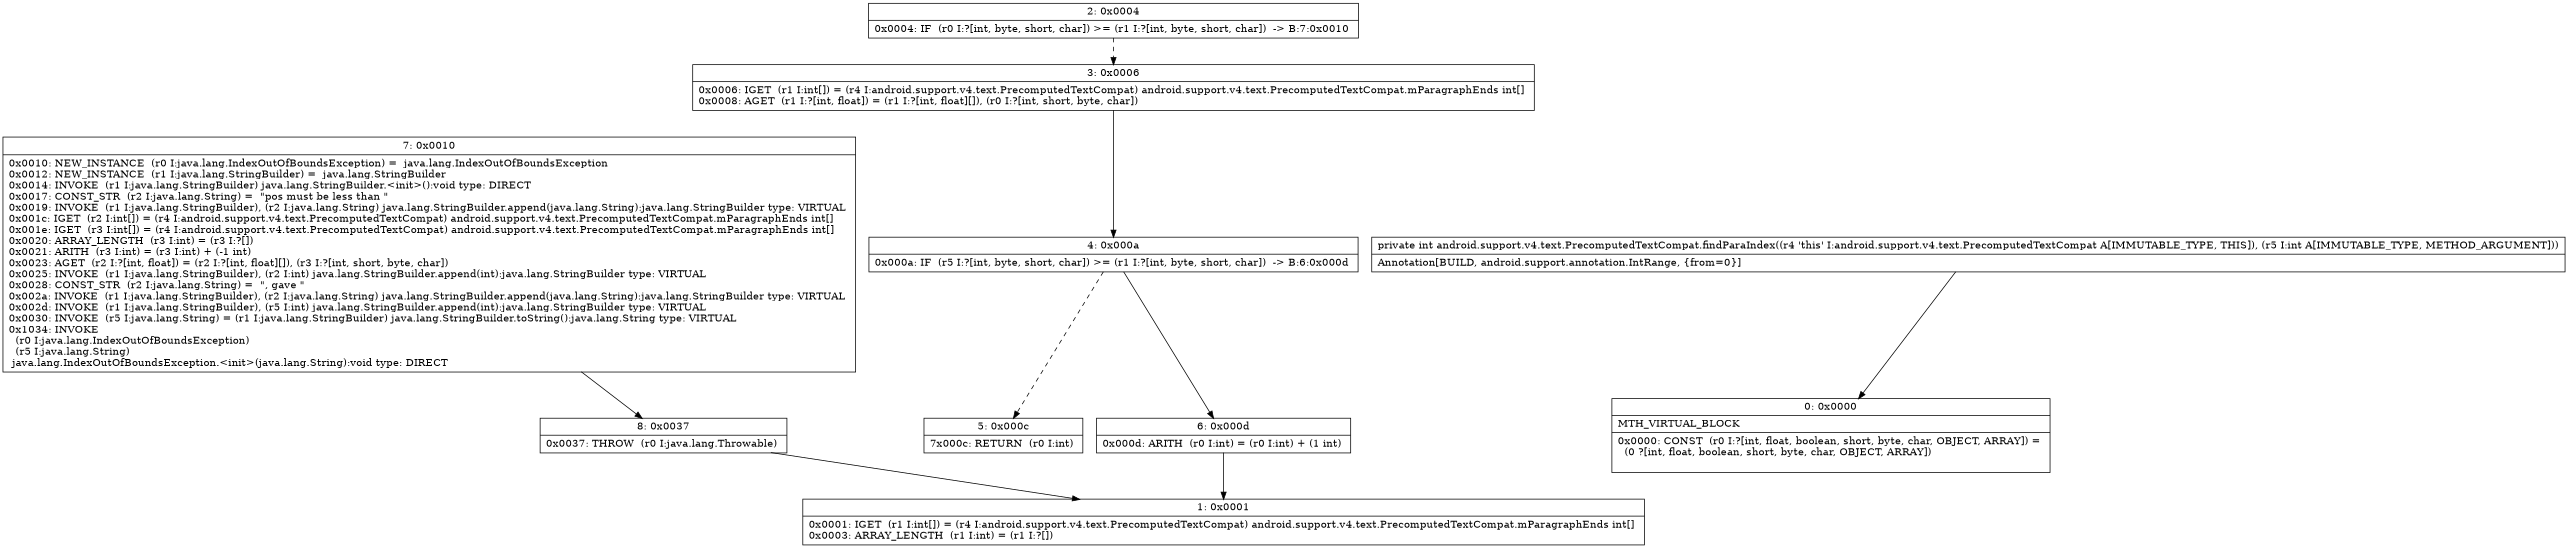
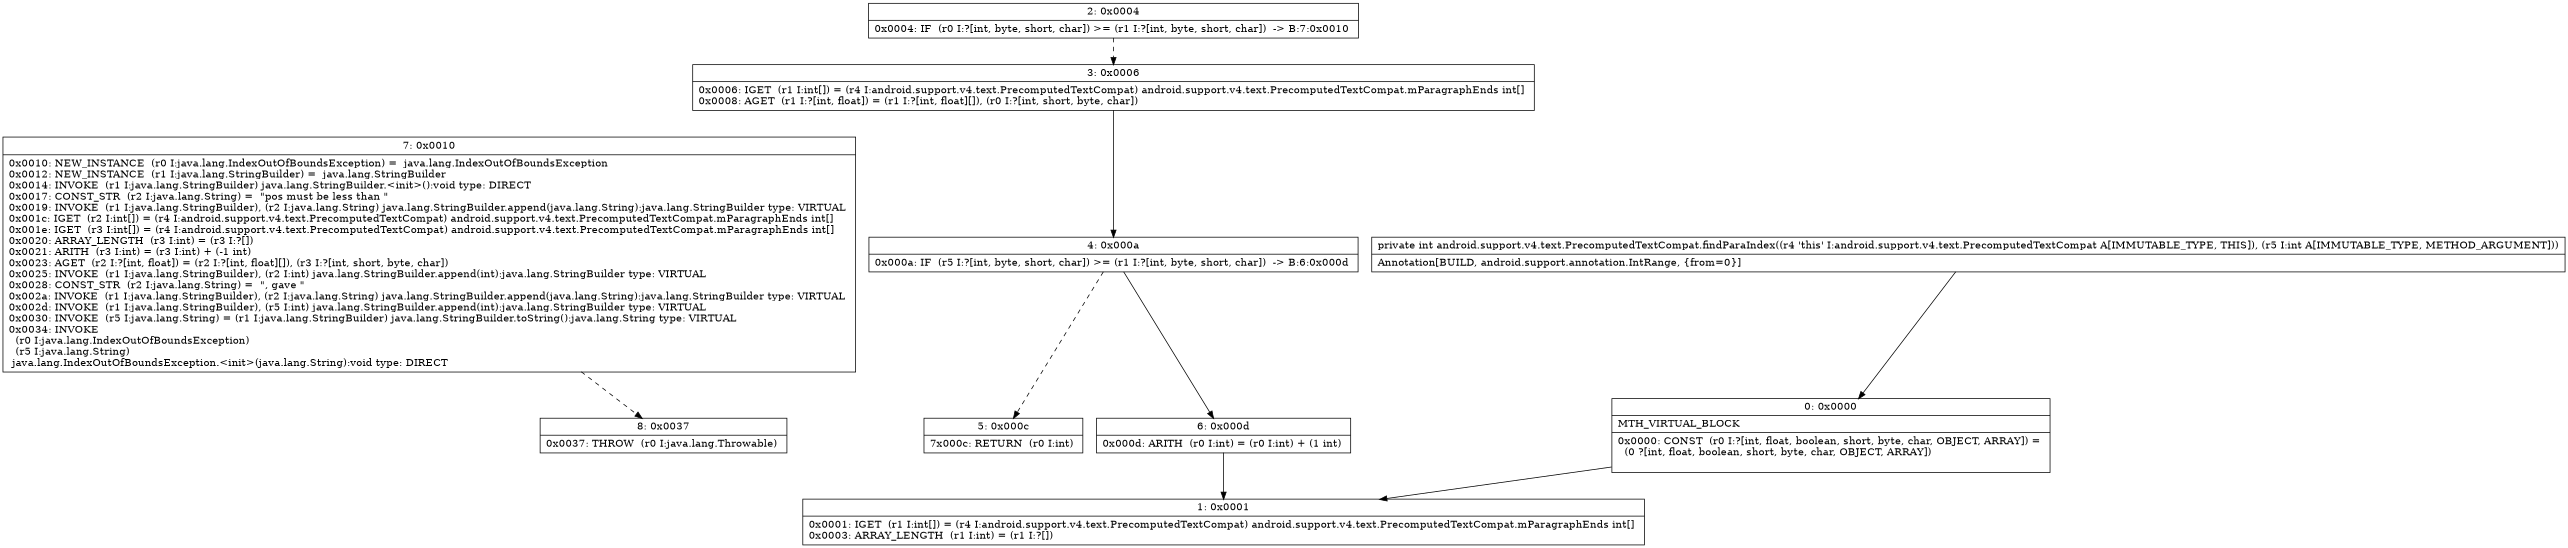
(57, 330) -> (57, 330)
(609, 393) -> (609, 393)
(922, 475) -> (1499, 483)
